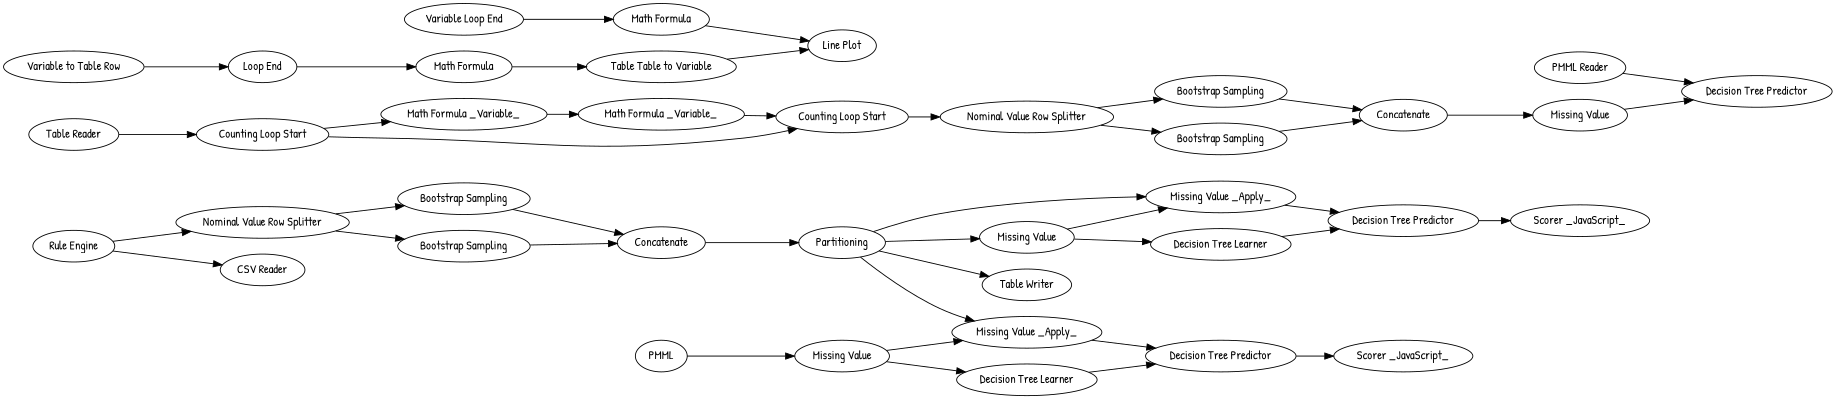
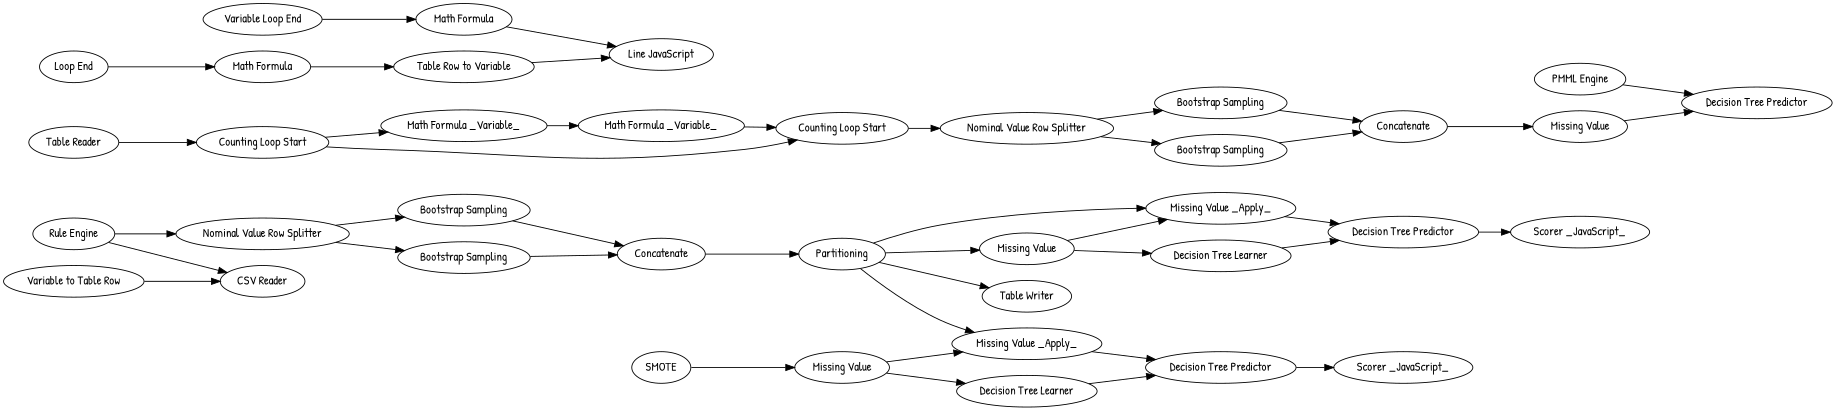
(842, 46) -> (661, 55)
(182, 67) -> (178, 281)
(661, 67) -> (464, 67)
(1580, 68) -> (1580, 79)
(661, 356) -> (661, 367)
